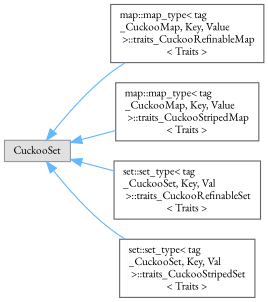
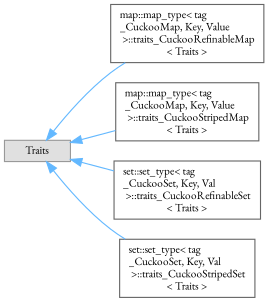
(37, 151) -> (37, 151)
